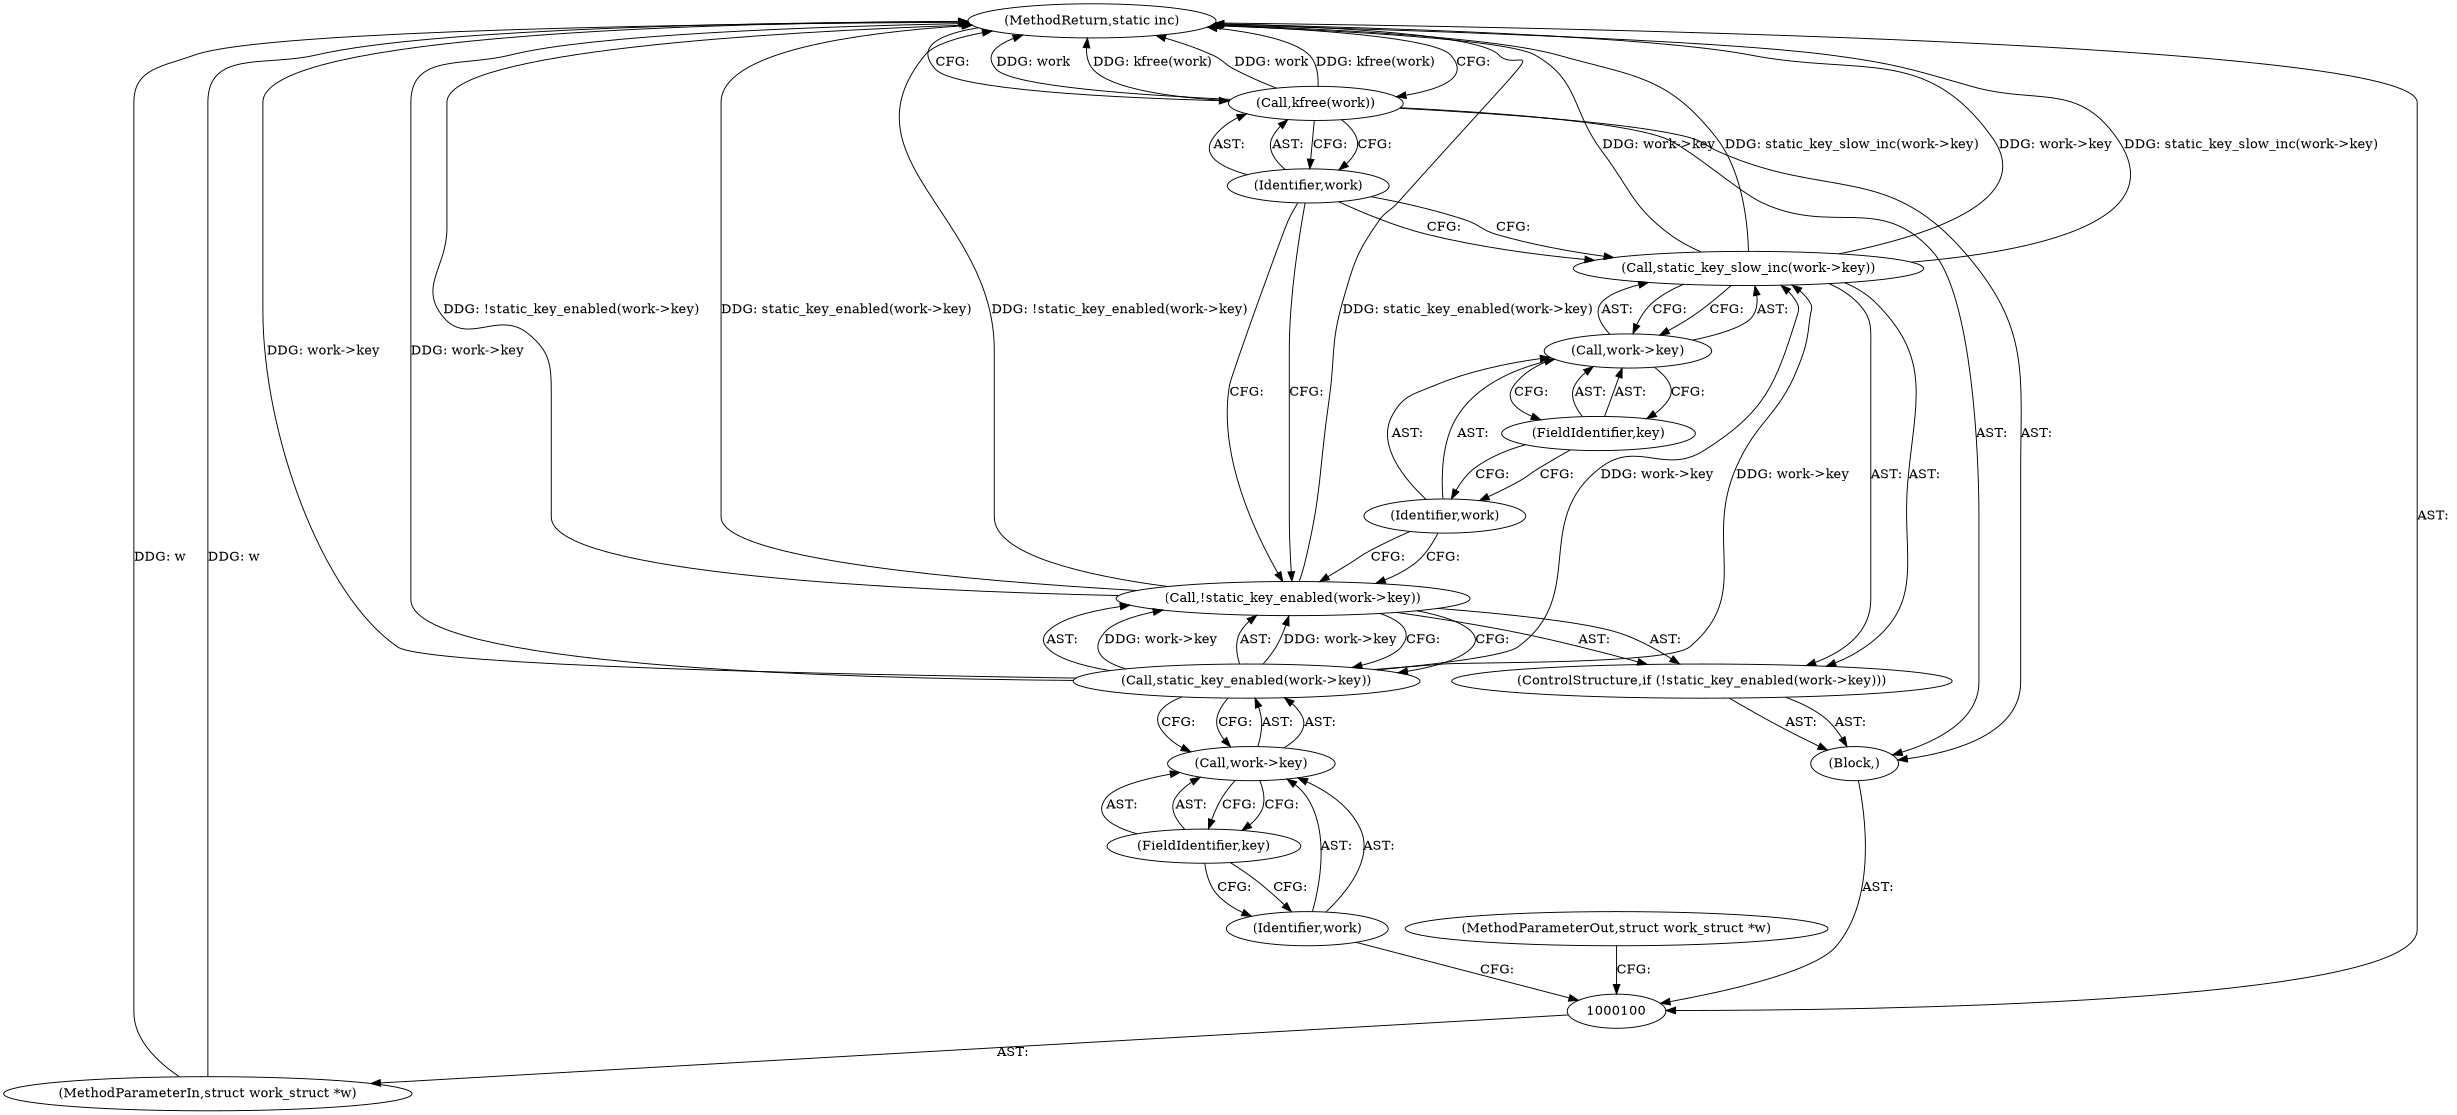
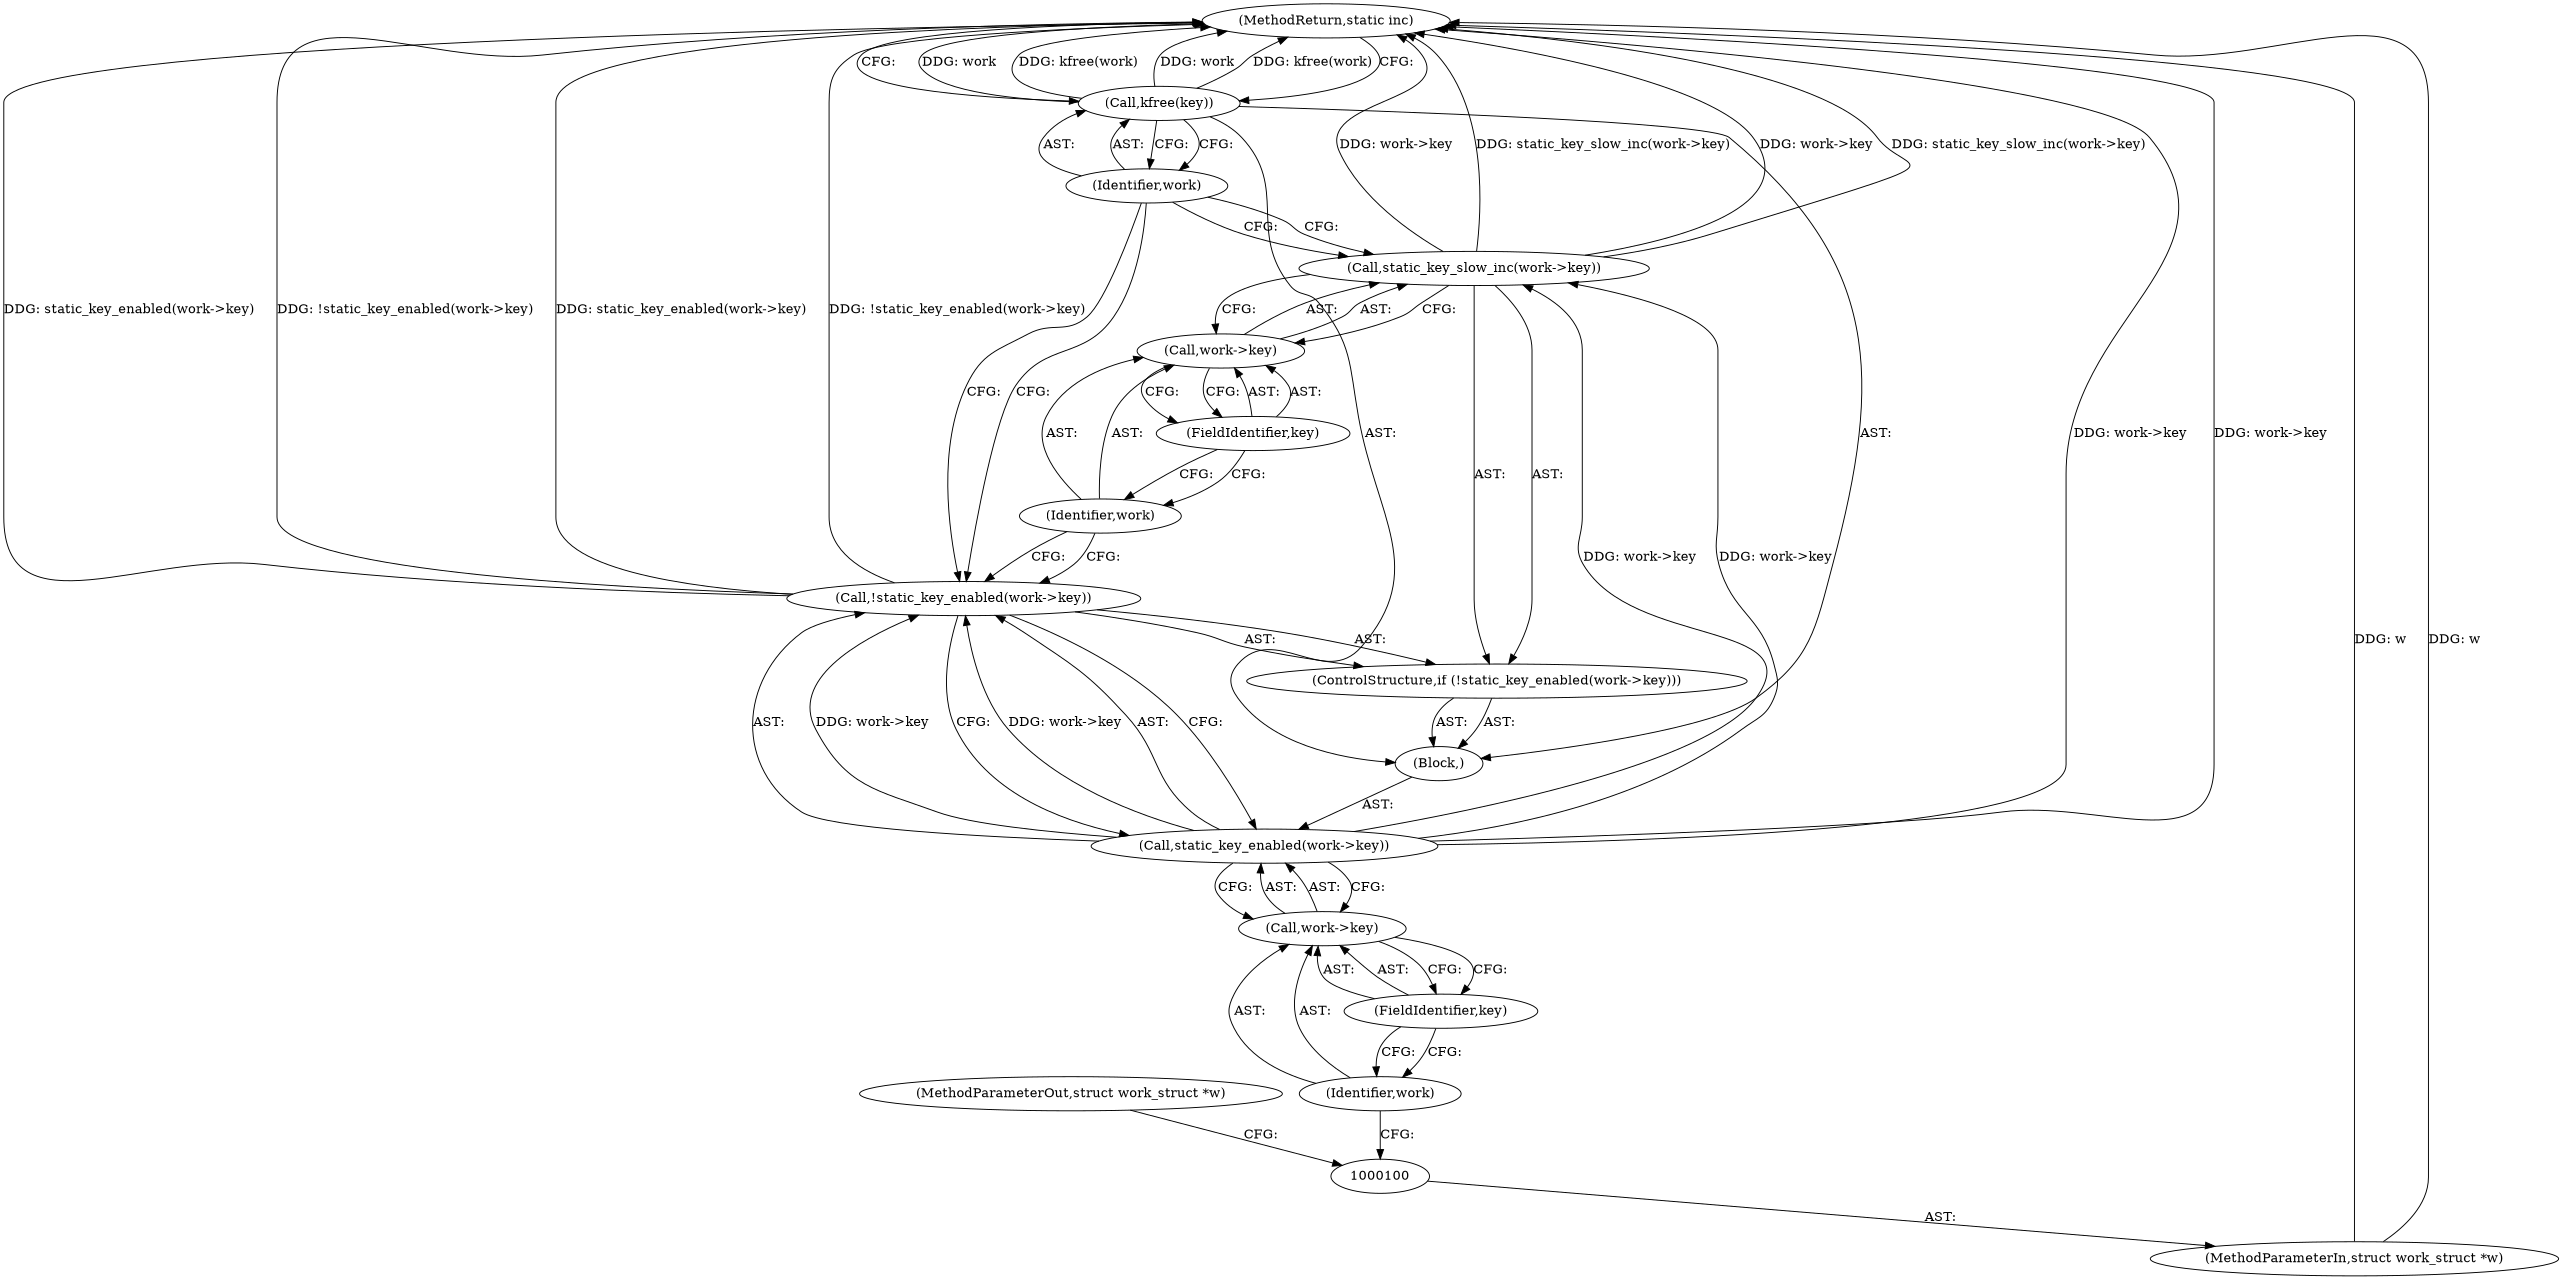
(1316, 103) -> (1159, 103)
(2417, 289) -> none
(1834, 948) -> (1360, 801)
